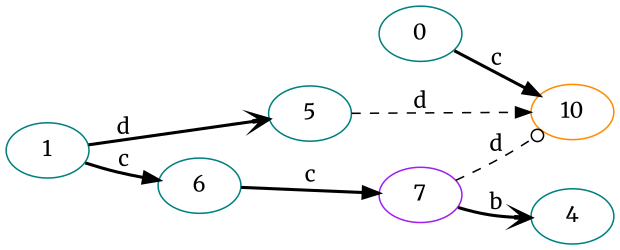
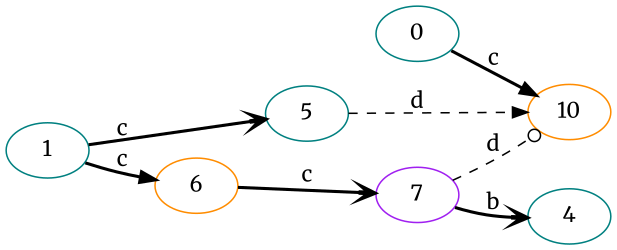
(124, 128) -> (122, 130)
(200, 186) -> (196, 186)
(302, 190) -> (299, 190)
